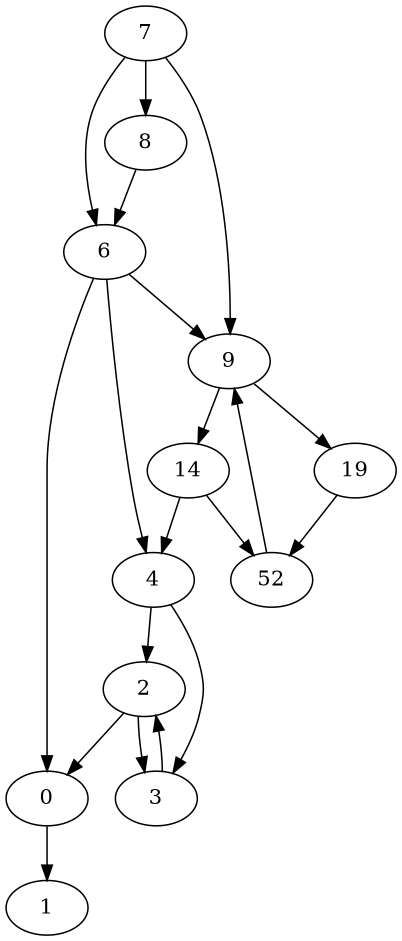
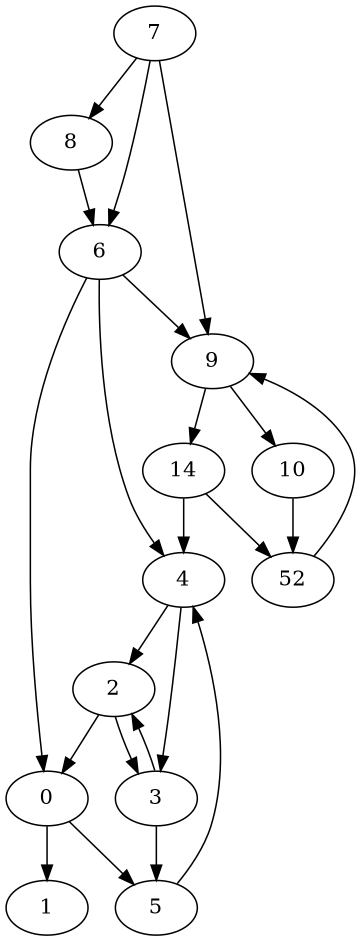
(355, 471) -> (293, 471)
none -> (156, 908)
